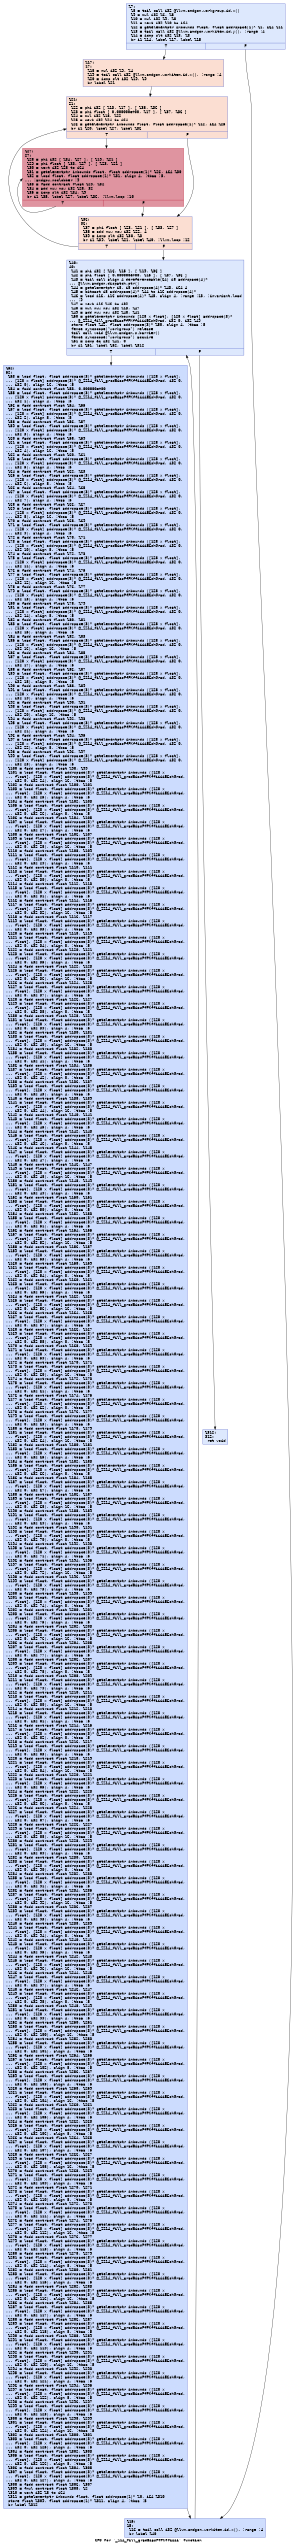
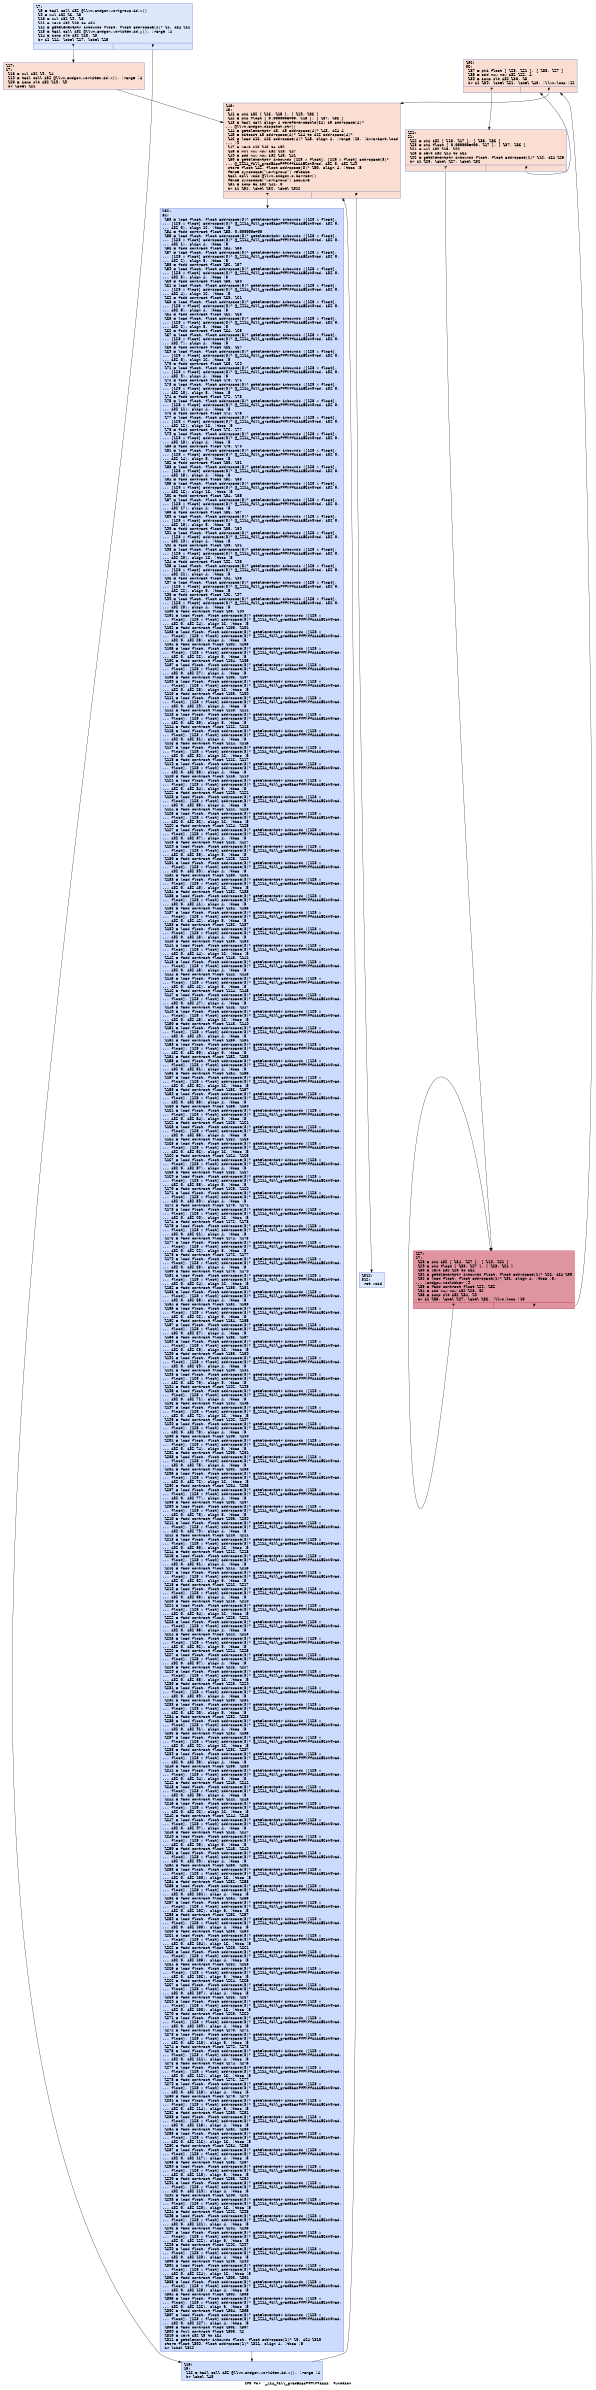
(151, 90) -> (169, 106)
(155, 308) -> (312, 151)
